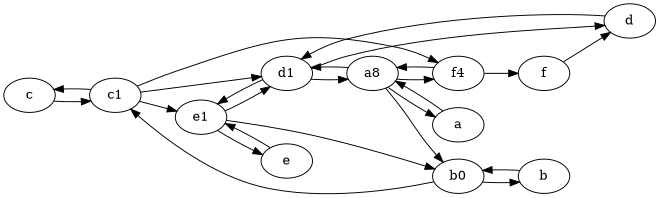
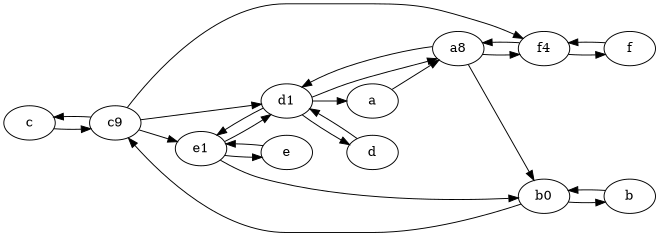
(583, 50) -> (592, 42)
(115, 95) -> (115, 123)
(407, 100) -> (325, 101)
